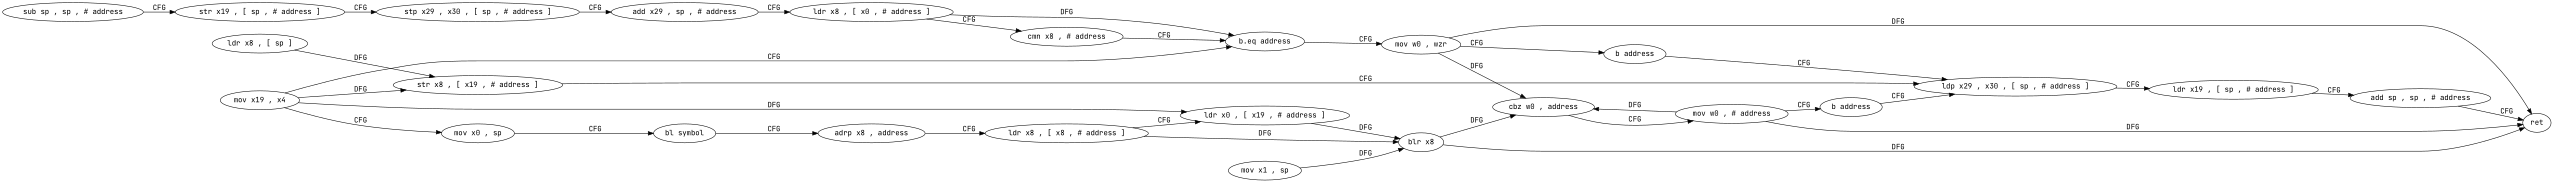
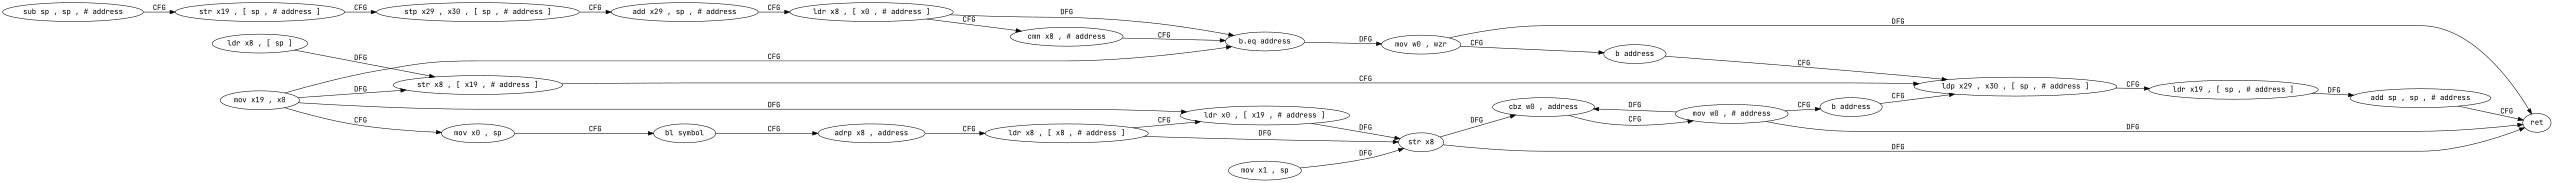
(1366, 40) -> (1366, 40)
(1480, 74) -> none
(2334, 91) -> (2334, 91)
(260, 100) -> (260, 100)
(1421, 142) -> (1421, 142)
